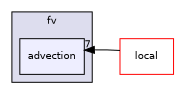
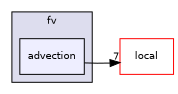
(107, 50) -> (99, 63)
